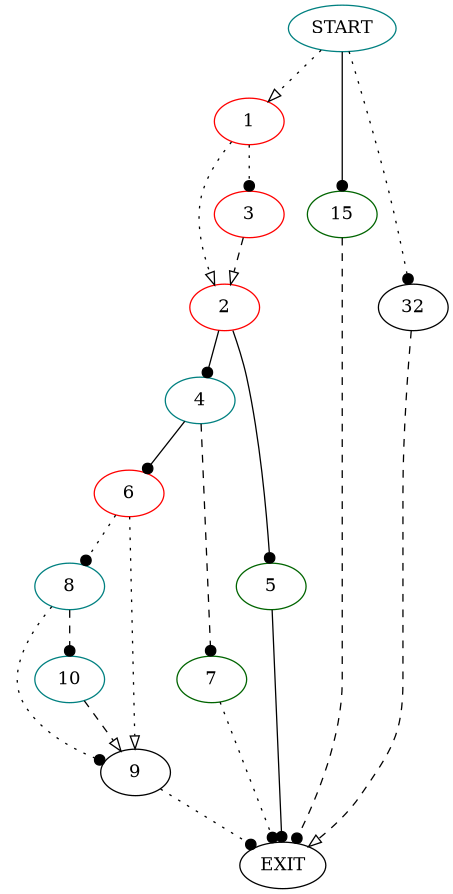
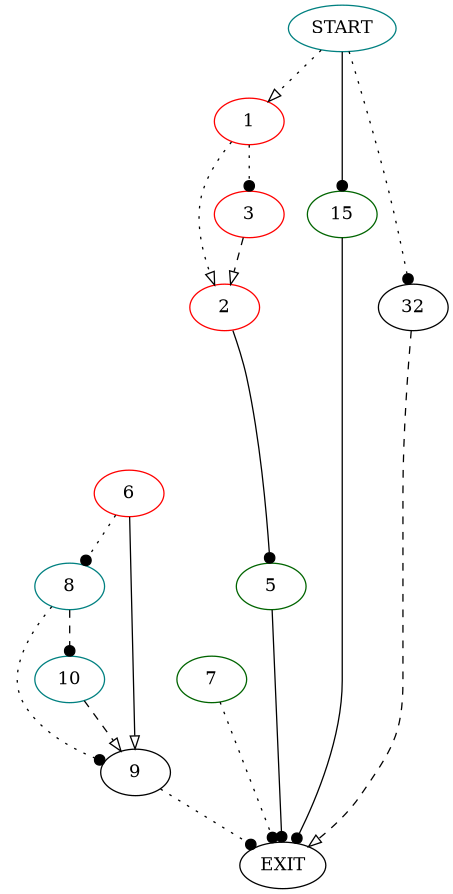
(200, 400) -> none
(342, 539) -> (342, 539)
(132, 626) -> (132, 626)
